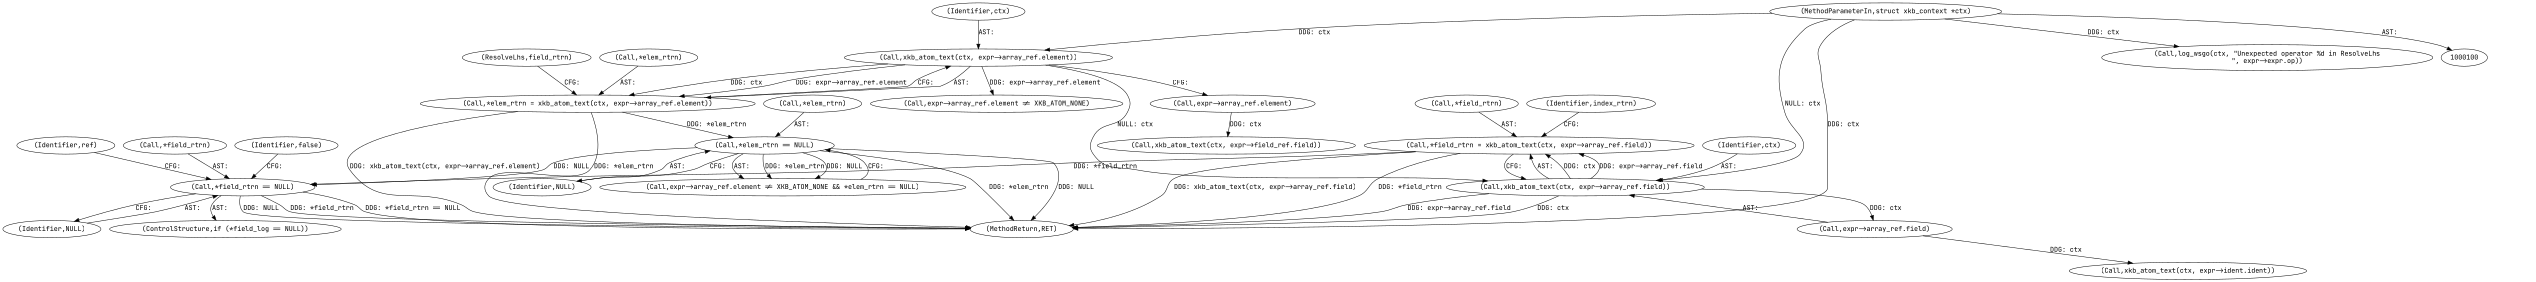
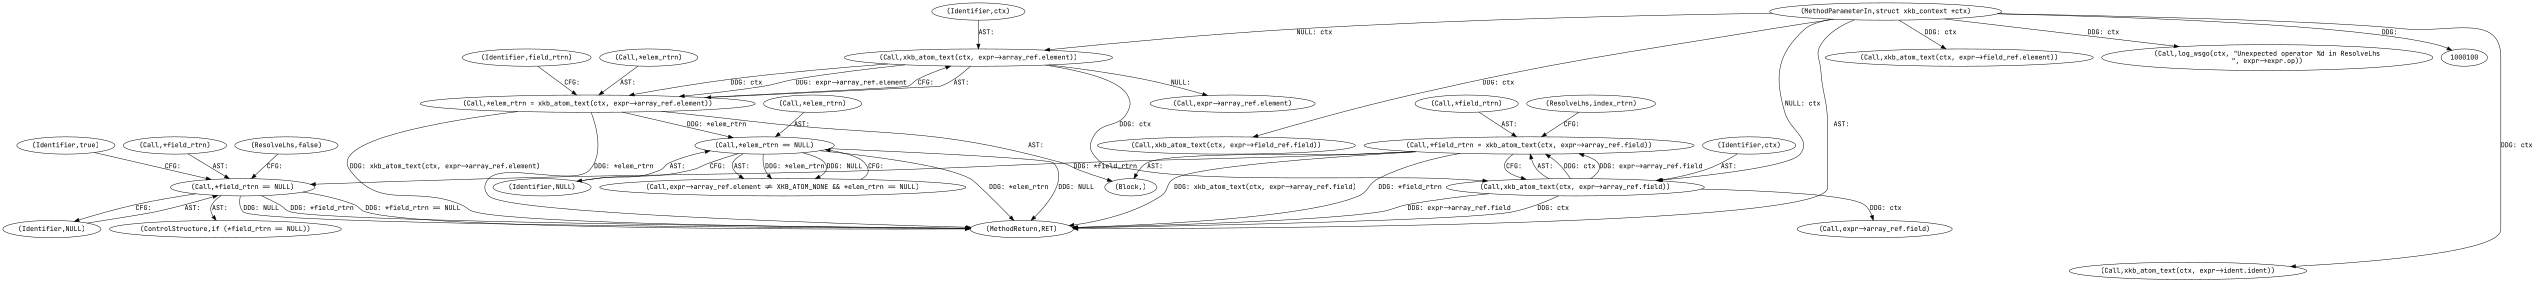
(1315, 32) -> (1315, 32)
(2392, 32) -> (2392, 32)
(527, 58) -> (527, 58)
none -> (1959, 58)
(1183, 83) -> (1183, 83)
(997, 104) -> none
(1591, 104) -> (1591, 104)
(1230, 122) -> (1544, 67)
(1135, 125) -> (1135, 125)
(1844, 125) -> (1844, 125)
(66, 145) -> (66, 145)
(286, 145) -> (286, 145)
(537, 171) -> none
none -> (1131, 187)
(1721, 208) -> none
(225, 229) -> (225, 229)
(2025, 249) -> (2450, 28)
